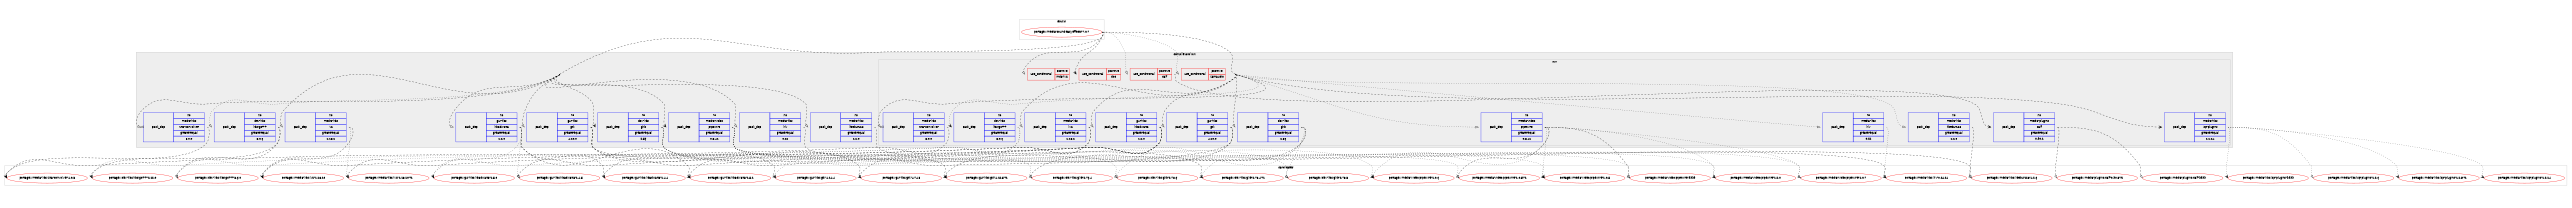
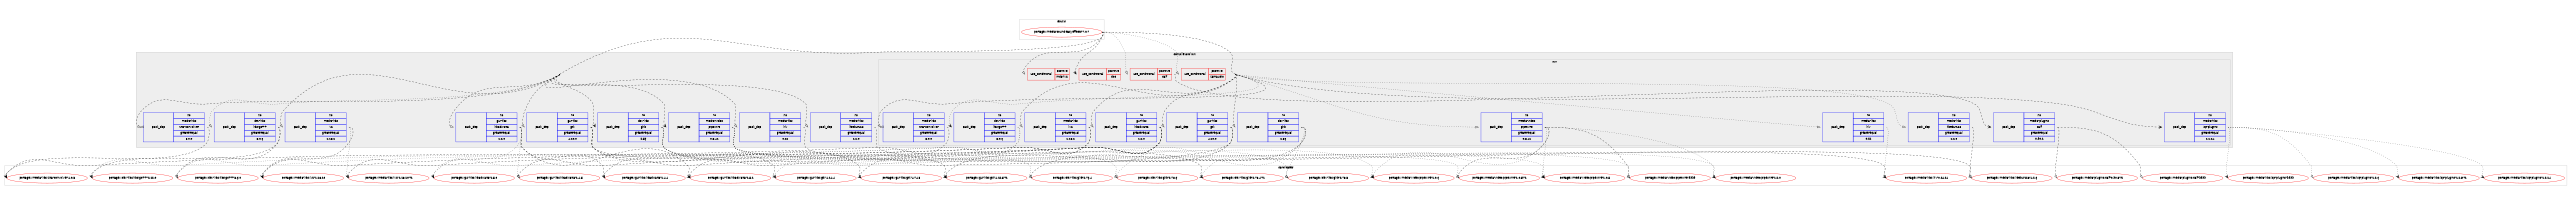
(1841, 178) -> none
